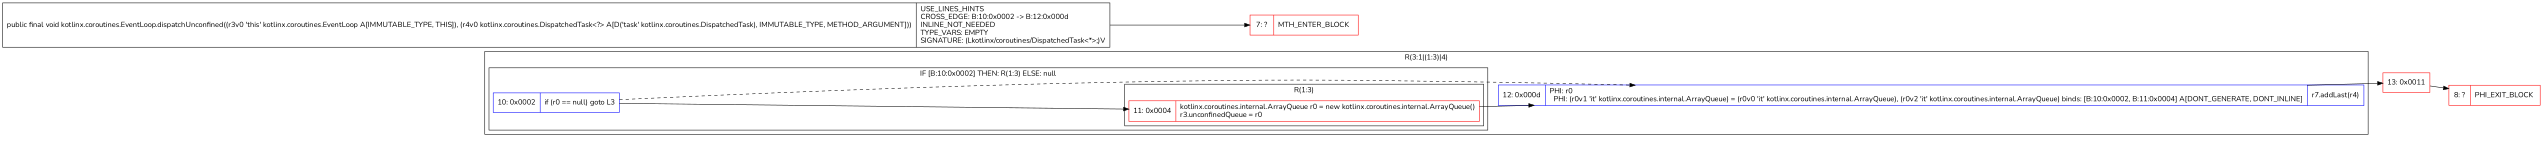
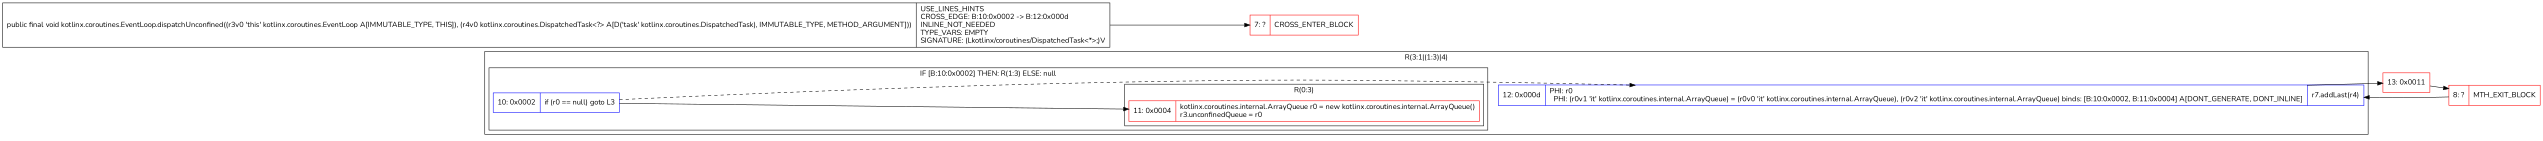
(1314, 25) -> (1314, 25)
(1304, 90) -> (1304, 90)
(2504, 95) -> (2505, 95)
(1504, 106) -> (2409, 98)
